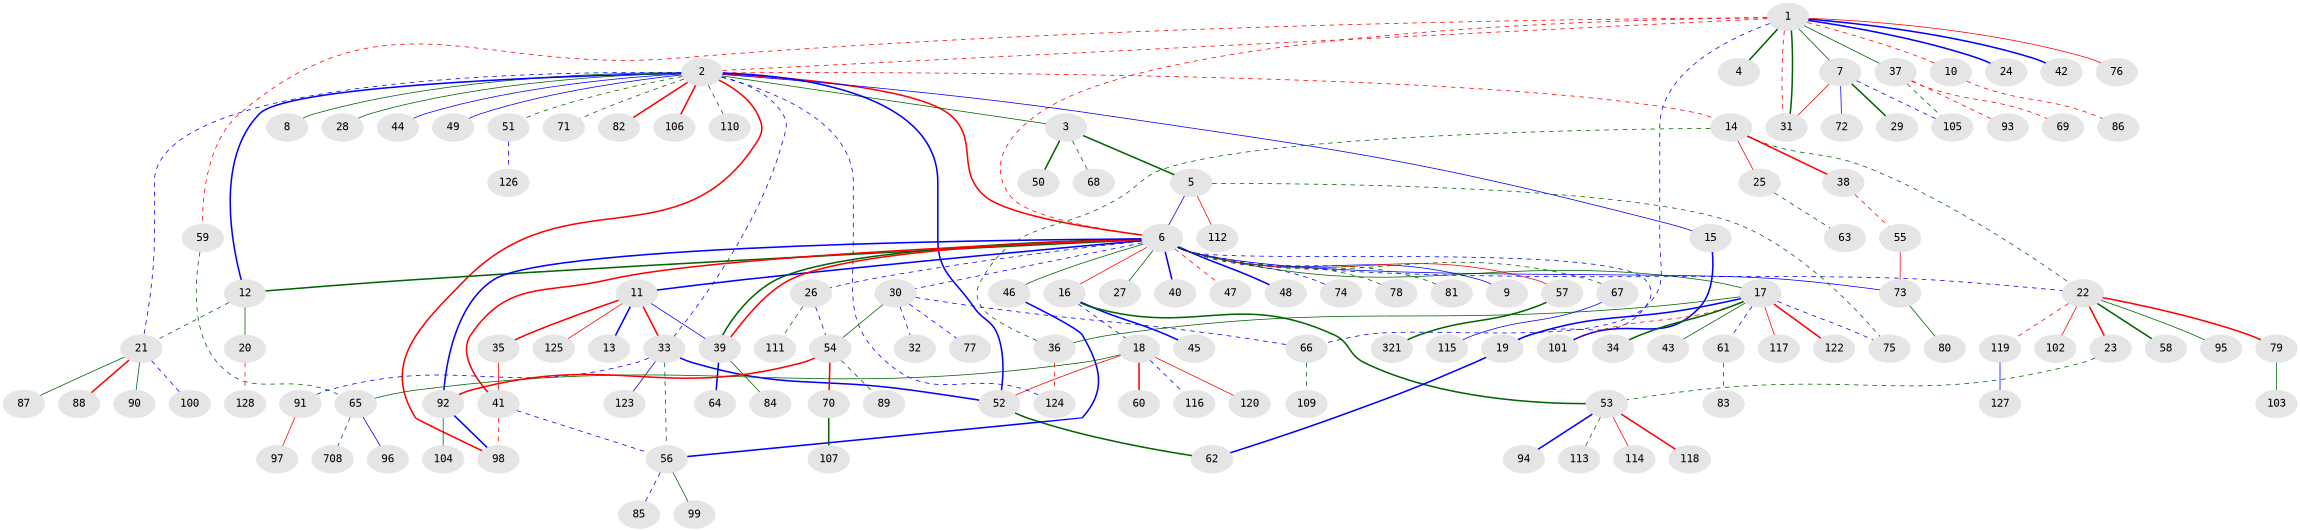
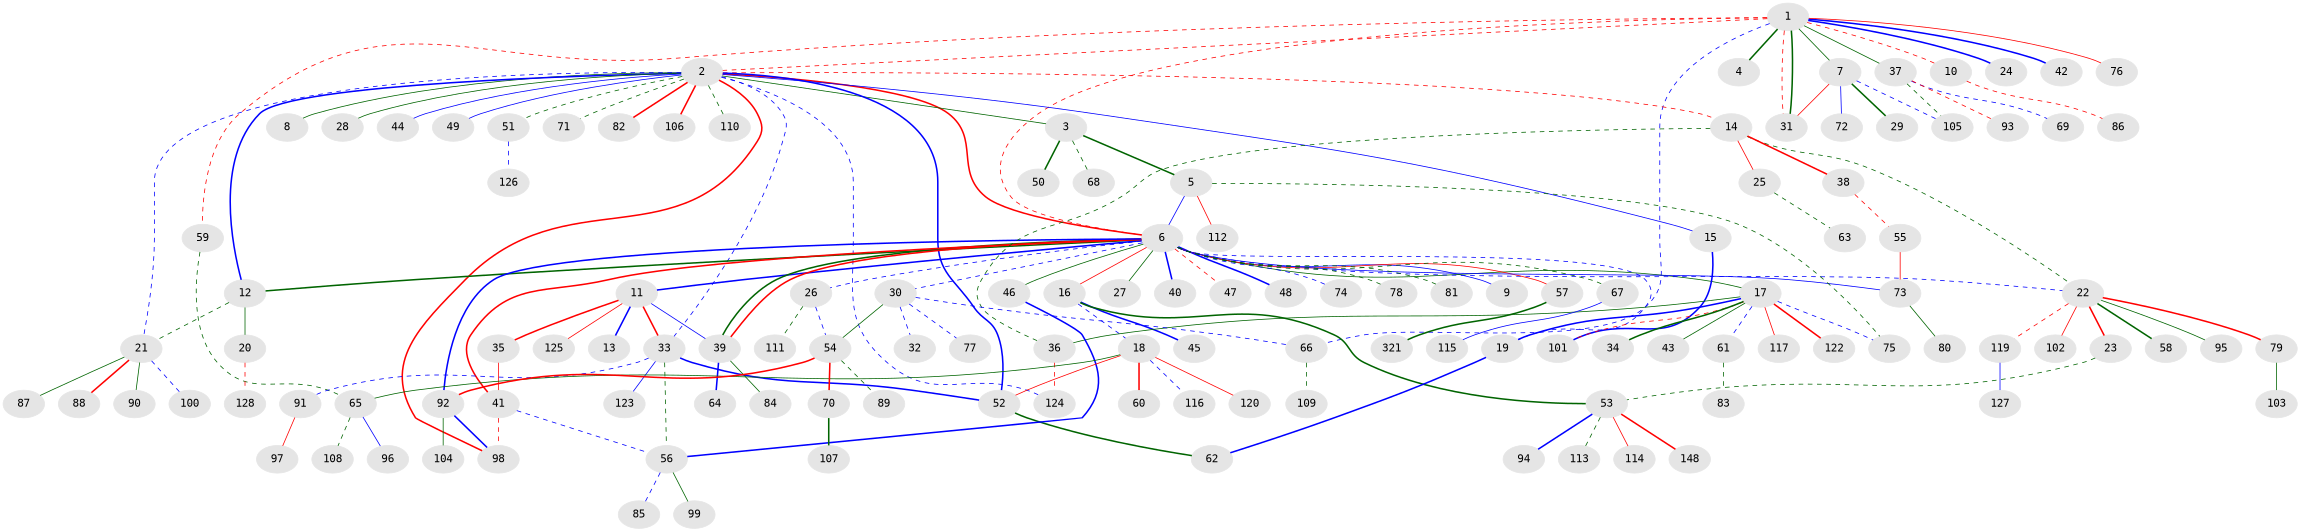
(1979, 100) -> (1979, 100)
(333, 459) -> (333, 459)
(1690, 459) -> (1690, 459)
